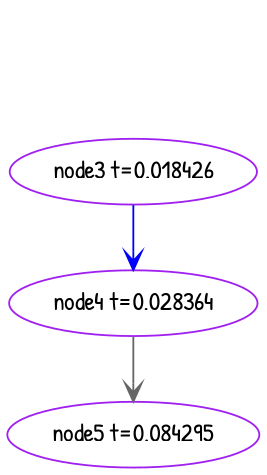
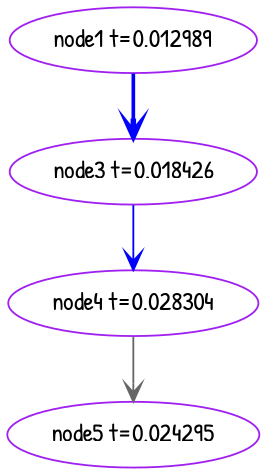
none -> (133, 40)
(133, 303) -> (133, 303)
(133, 435) -> (133, 435)
